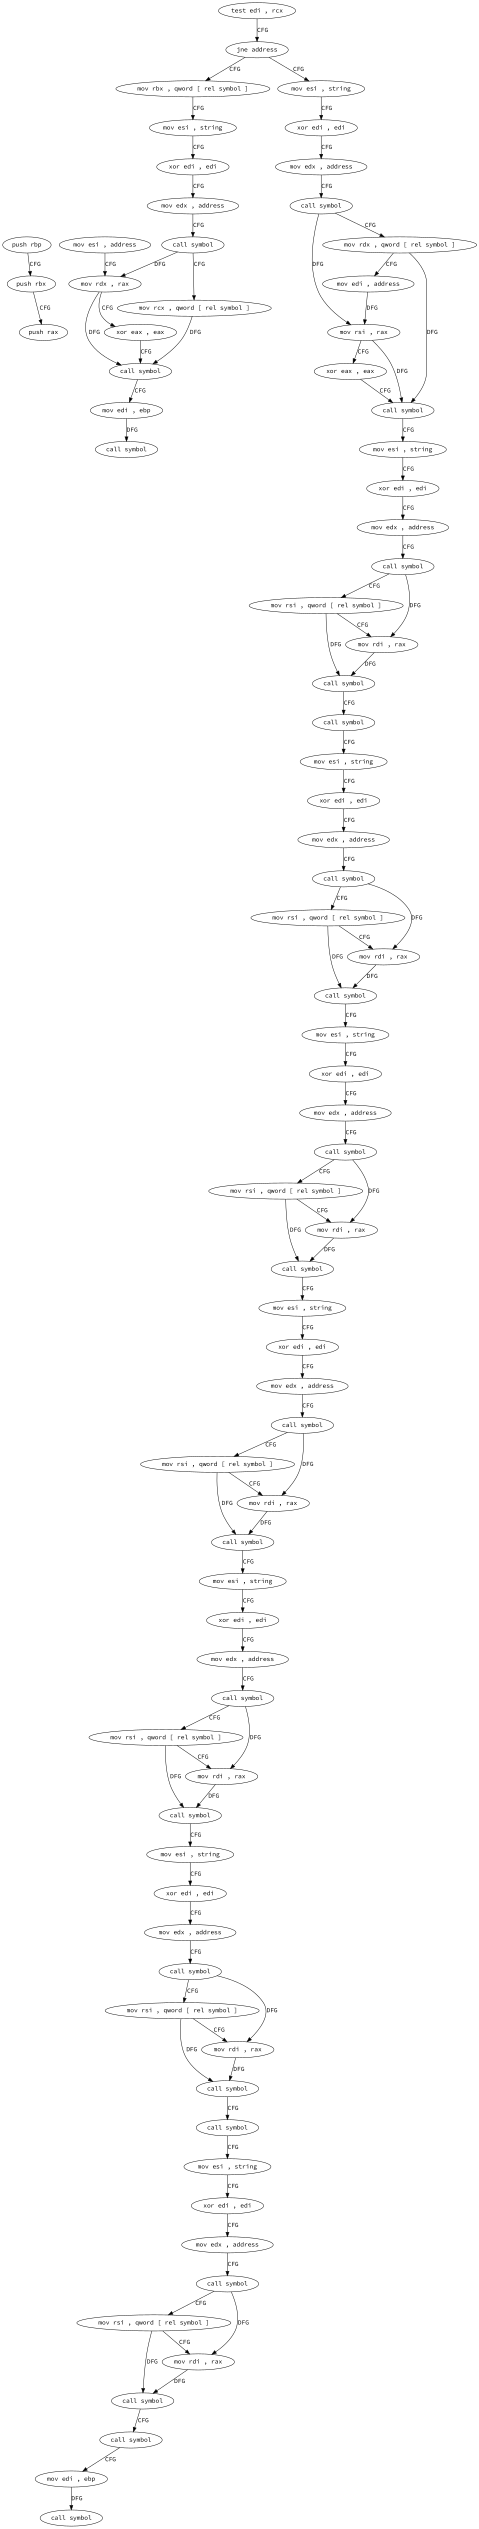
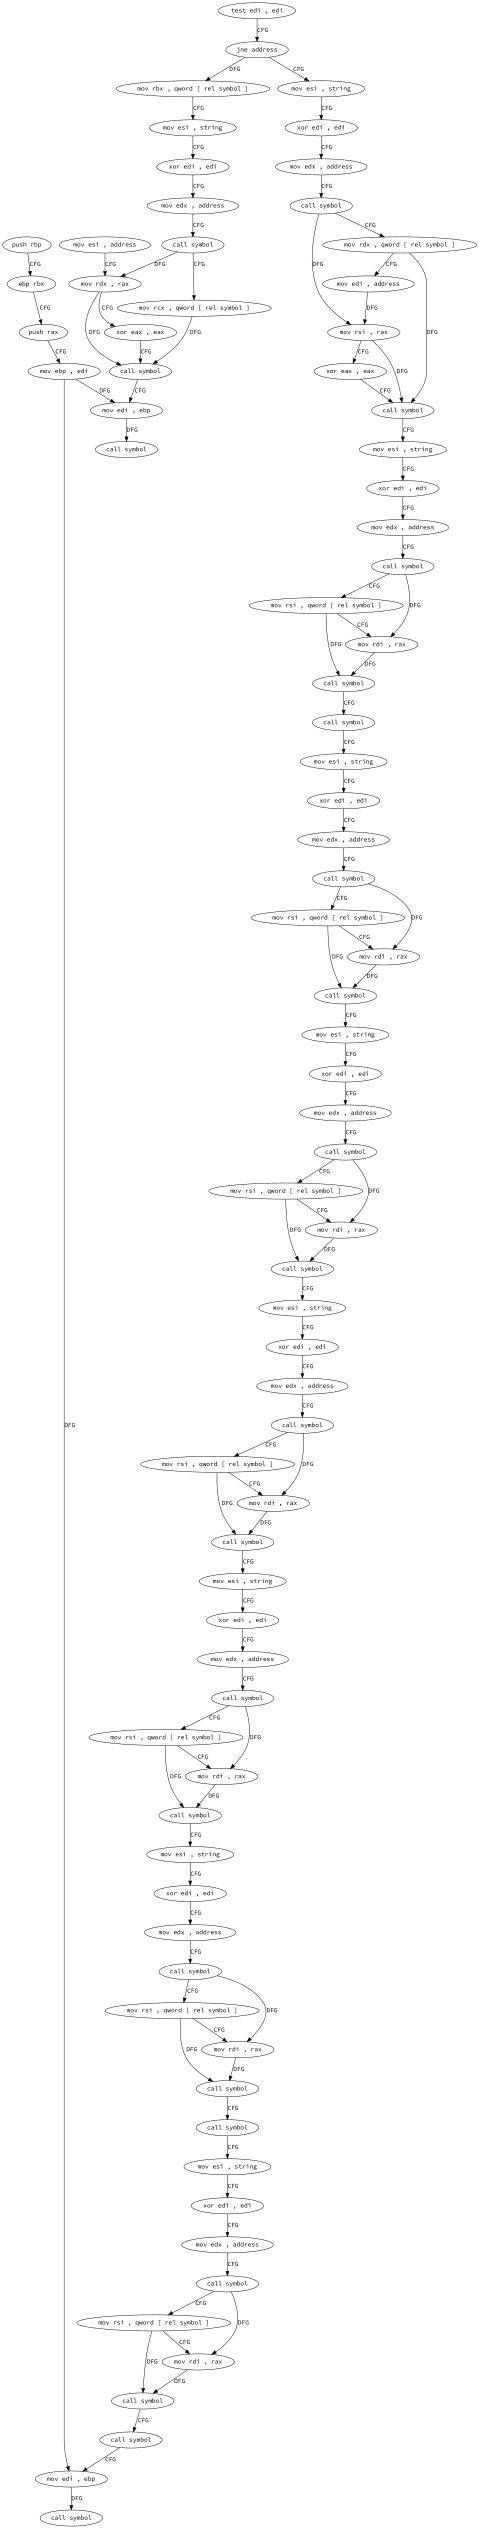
(257, 11) -> (257, 11)
(235, 69) -> (235, 69)
(31, 284) -> (31, 284)
none -> (64, 371)
